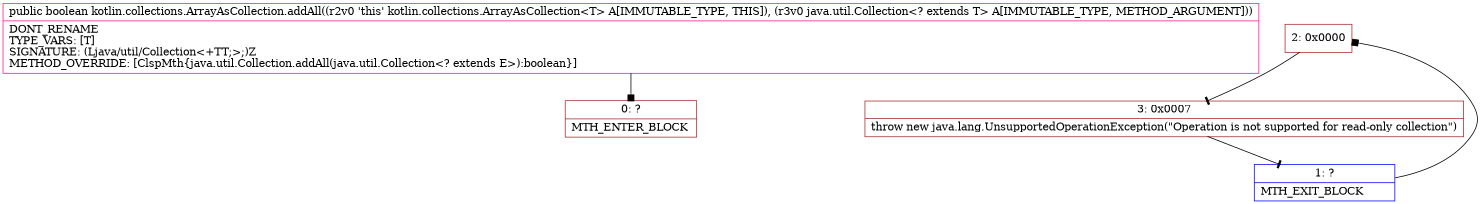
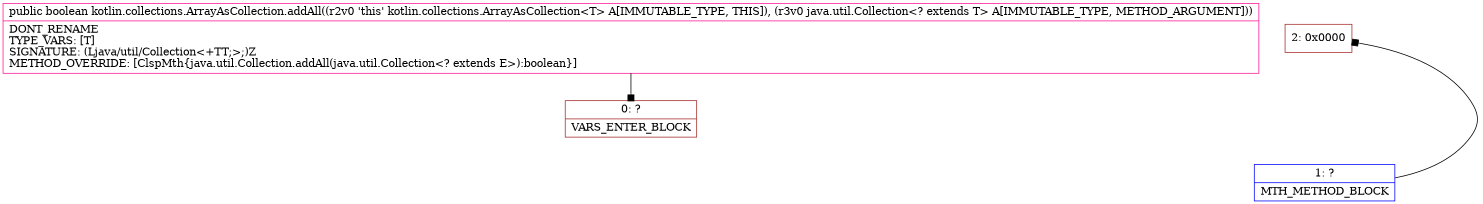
(1164, 119) -> none
(630, 128) -> (631, 128)
(1312, 191) -> (1325, 191)
